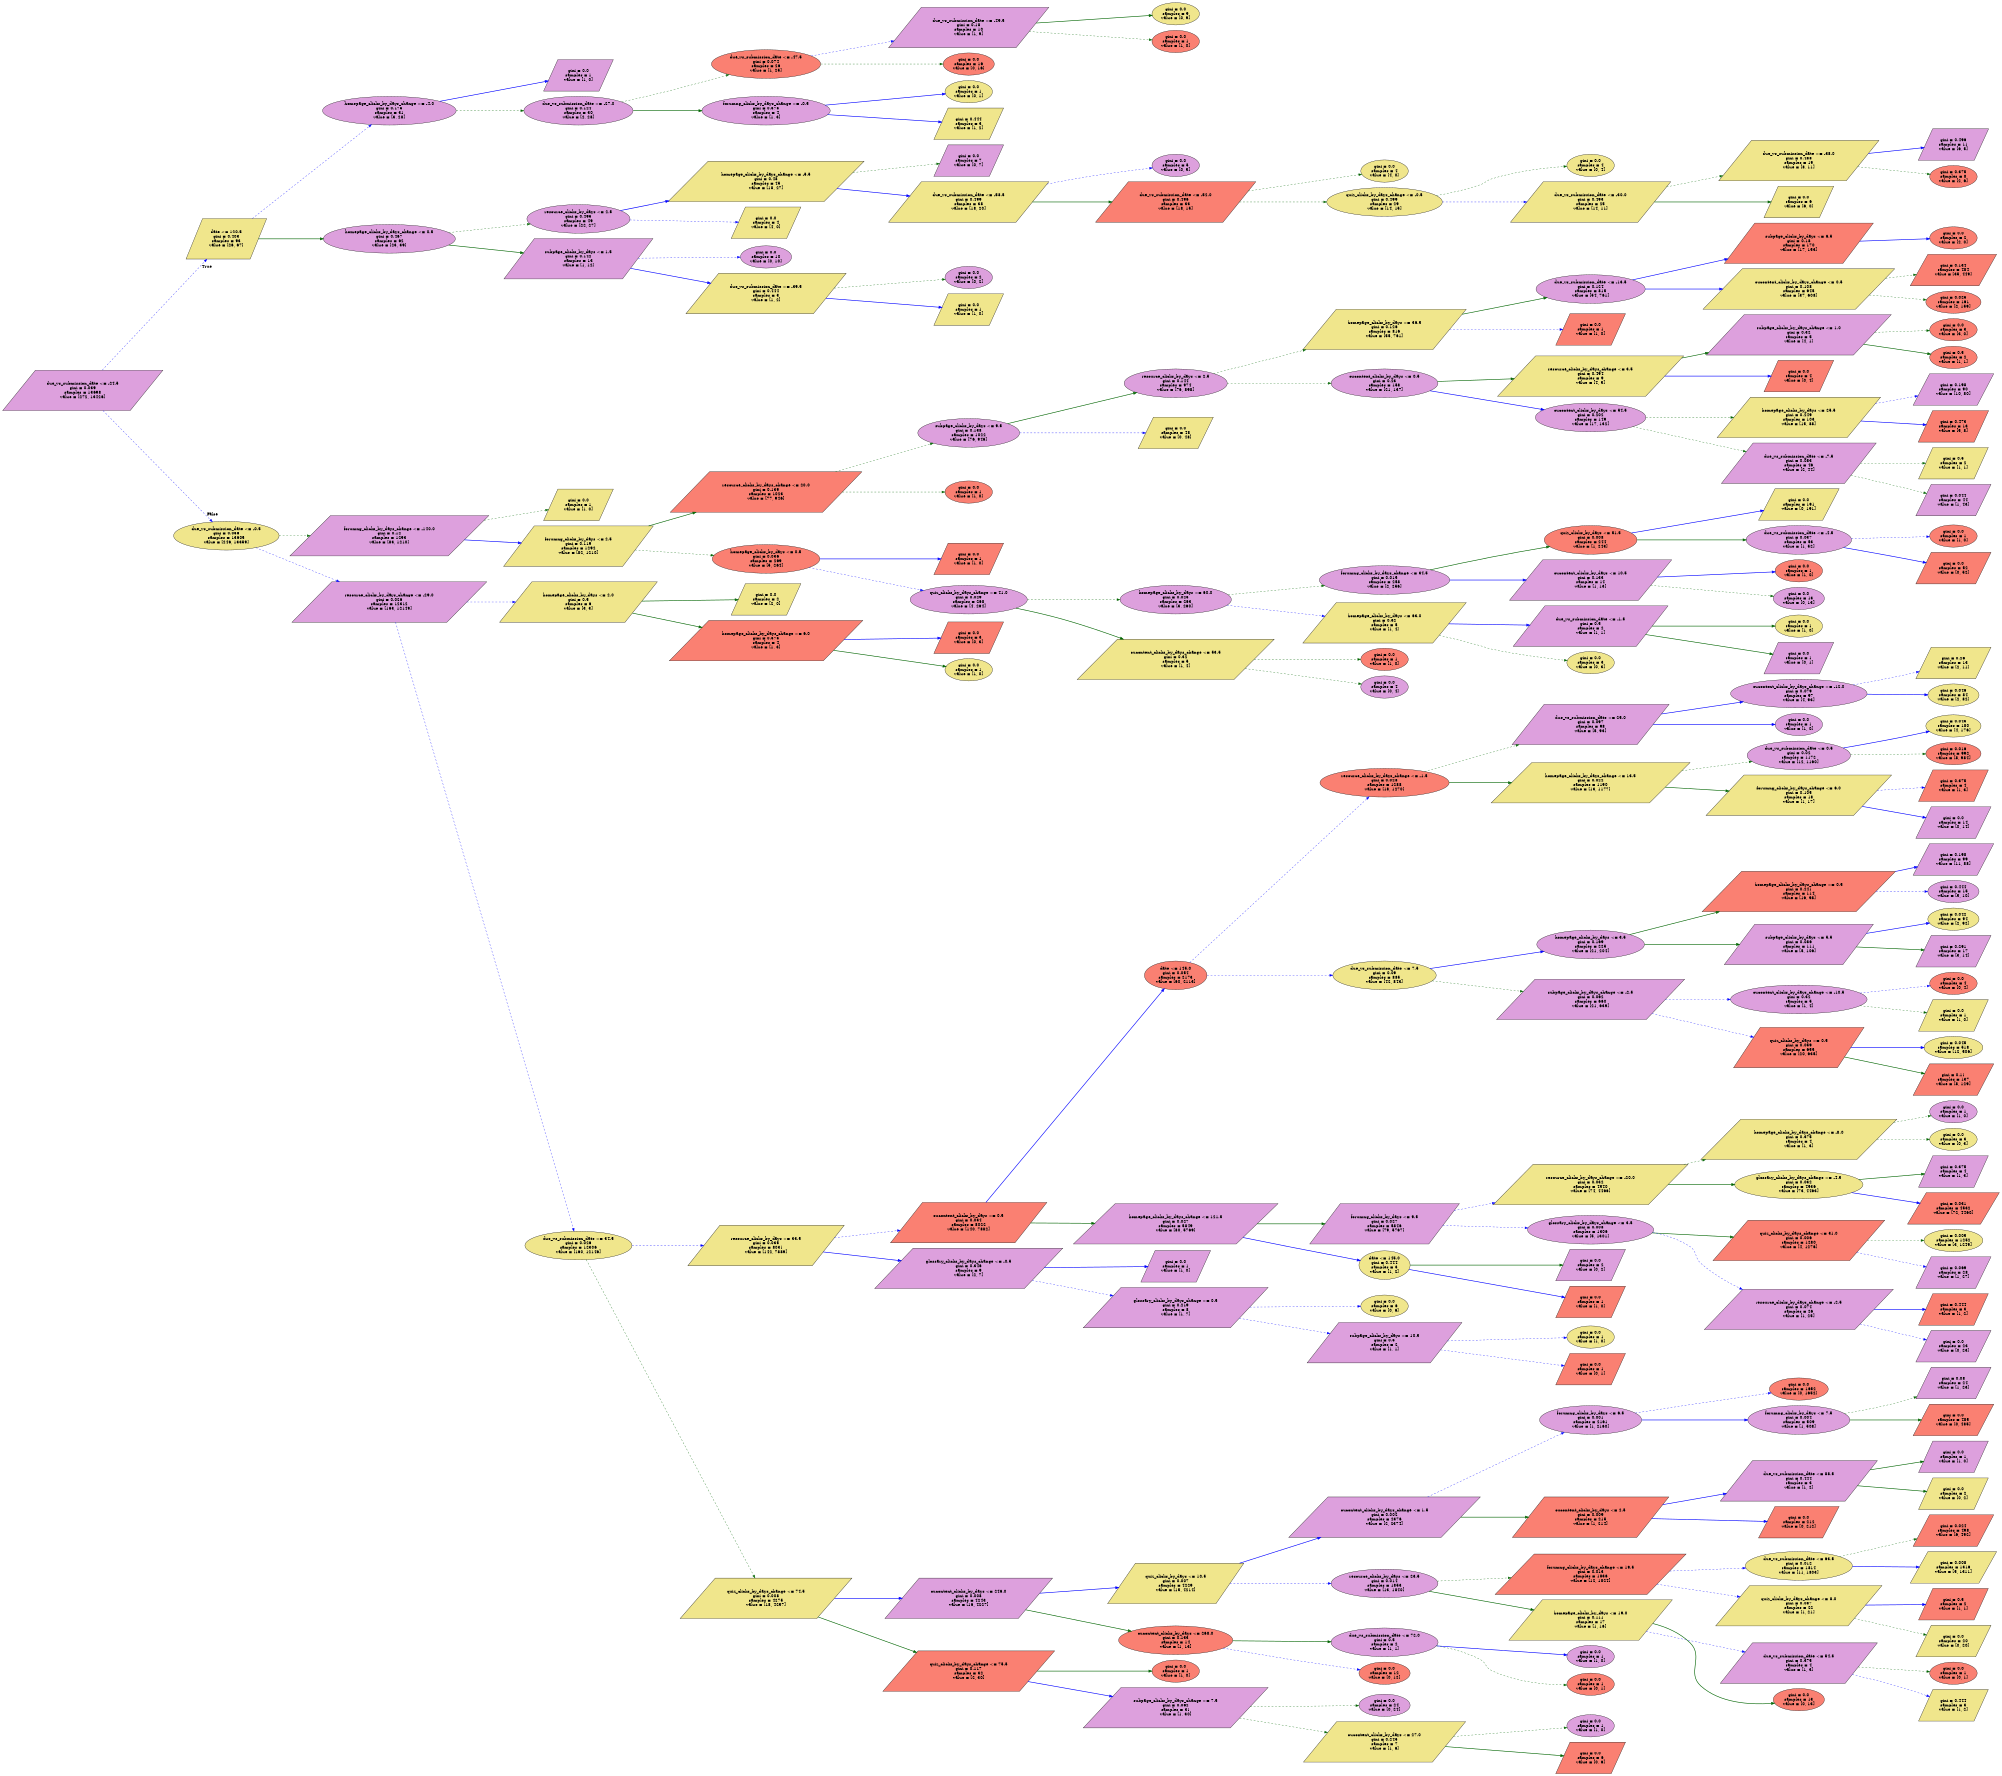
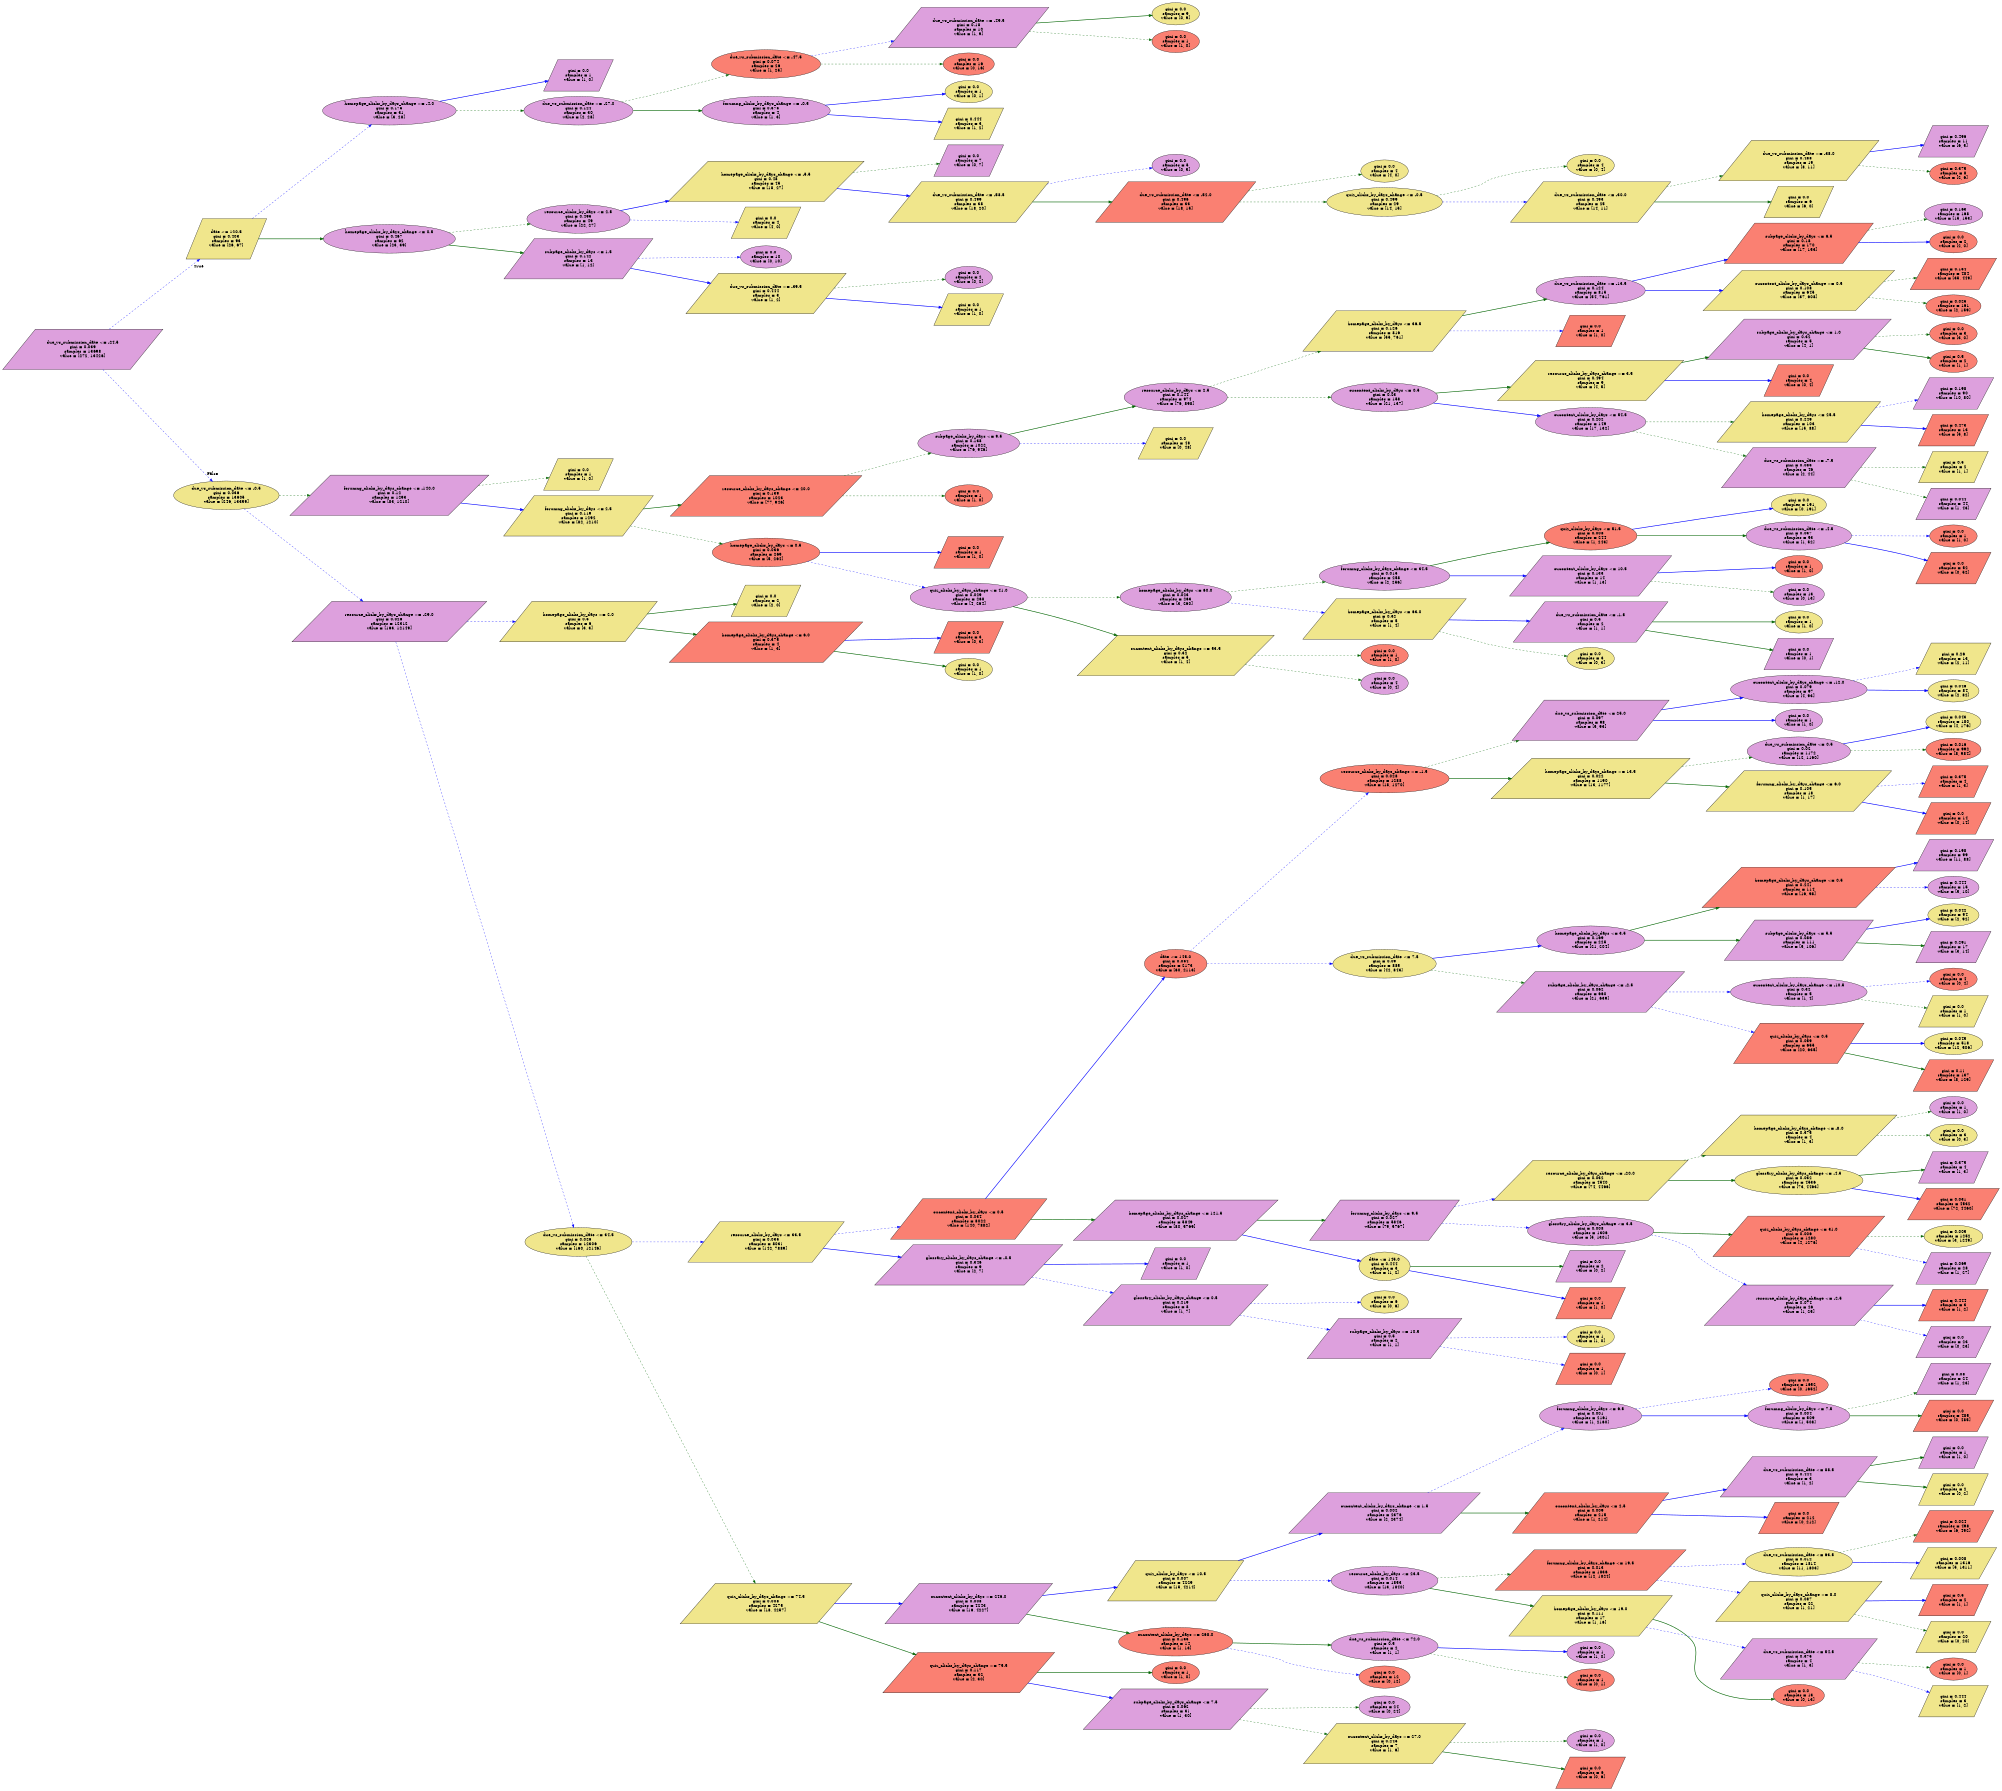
none -> (1953, 214)
(1799, 505) -> (1799, 505)
(1953, 823) -> (1953, 818)
